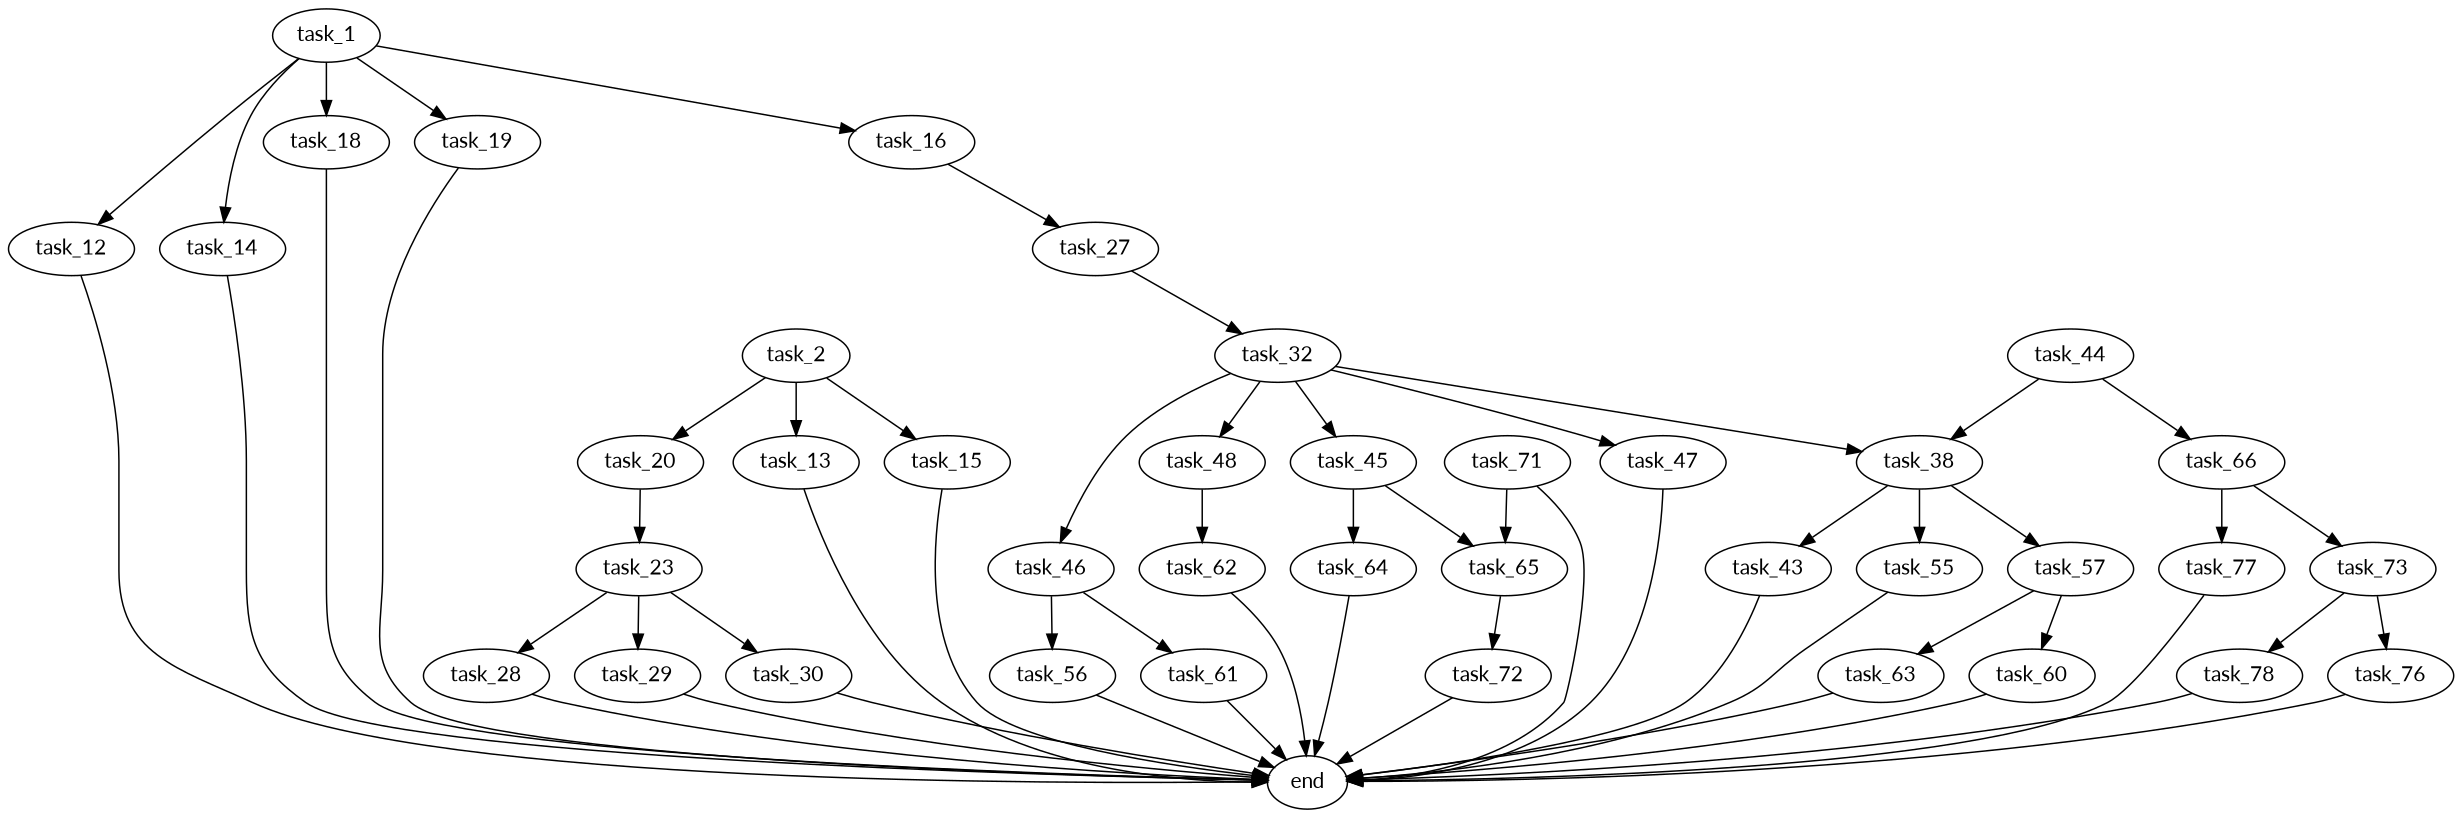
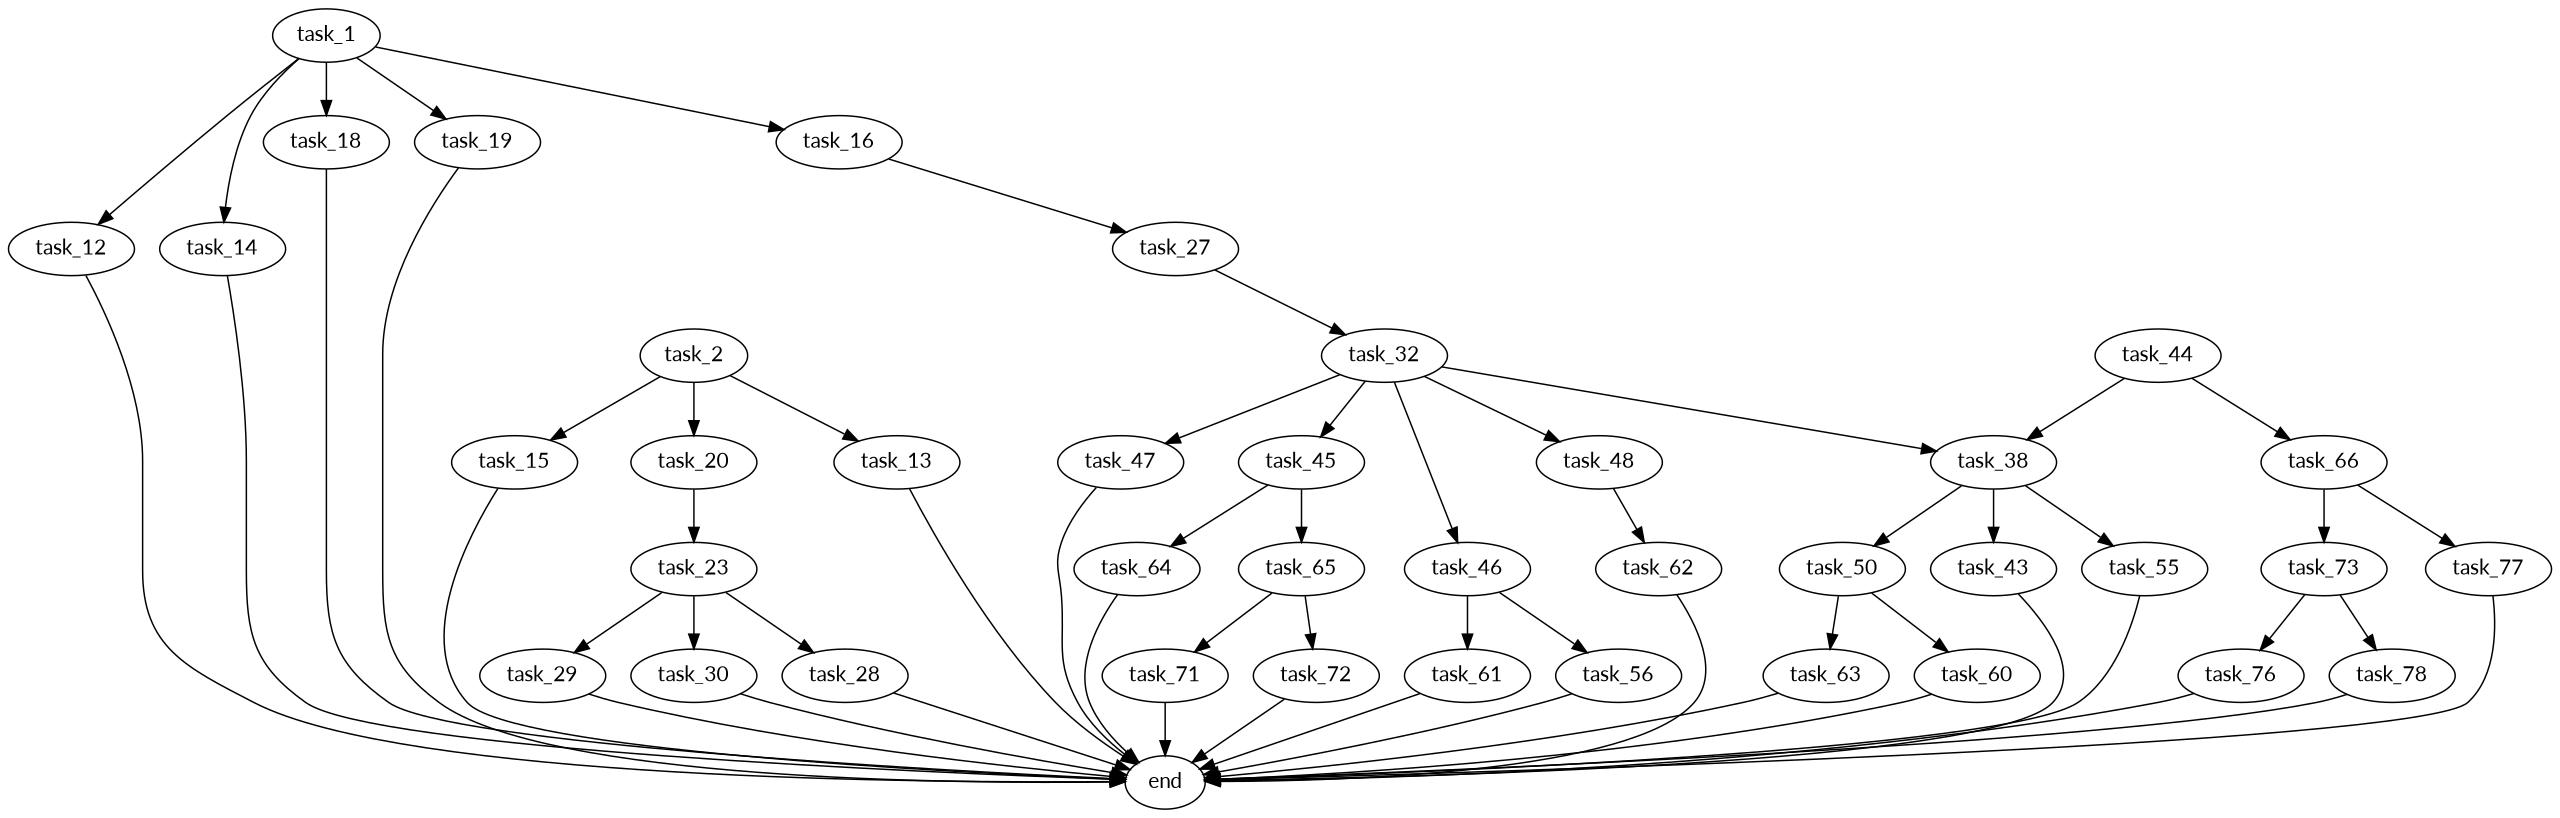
(1506, 508) -> (1239, 618)
(2071, 569) -> (1842, 569)
